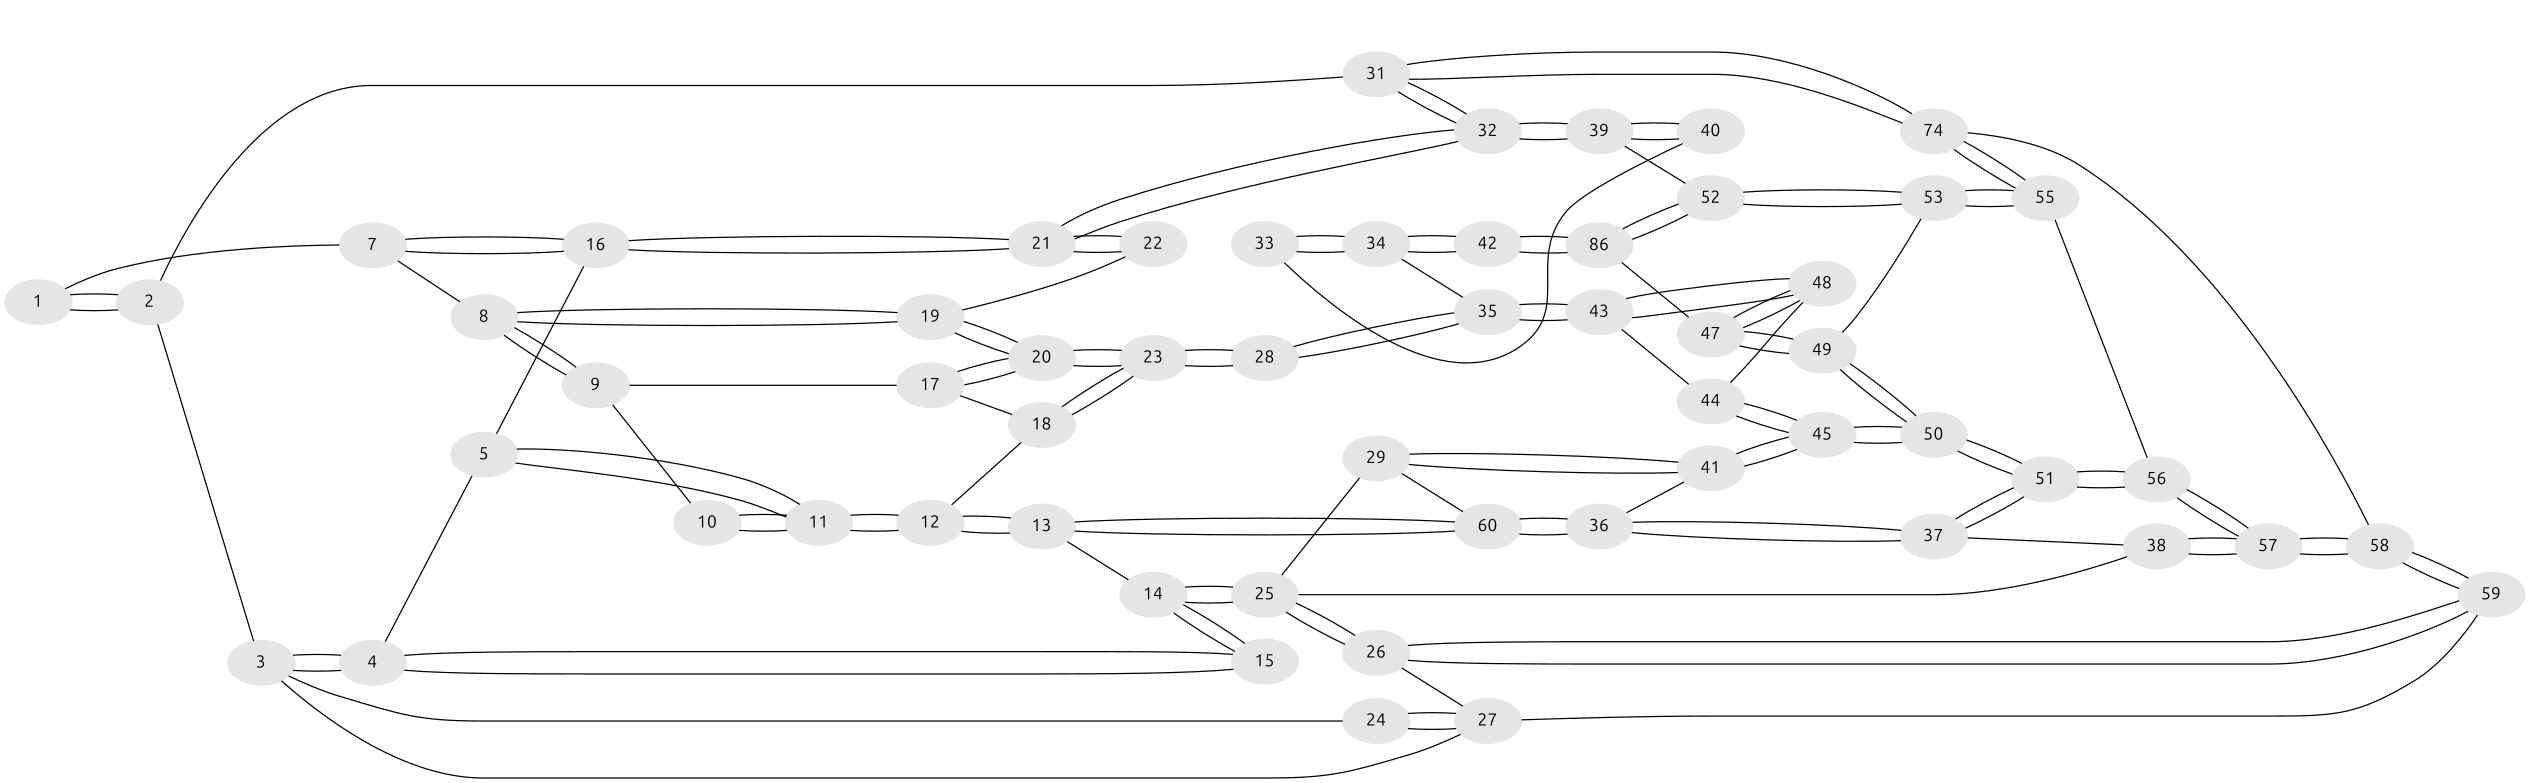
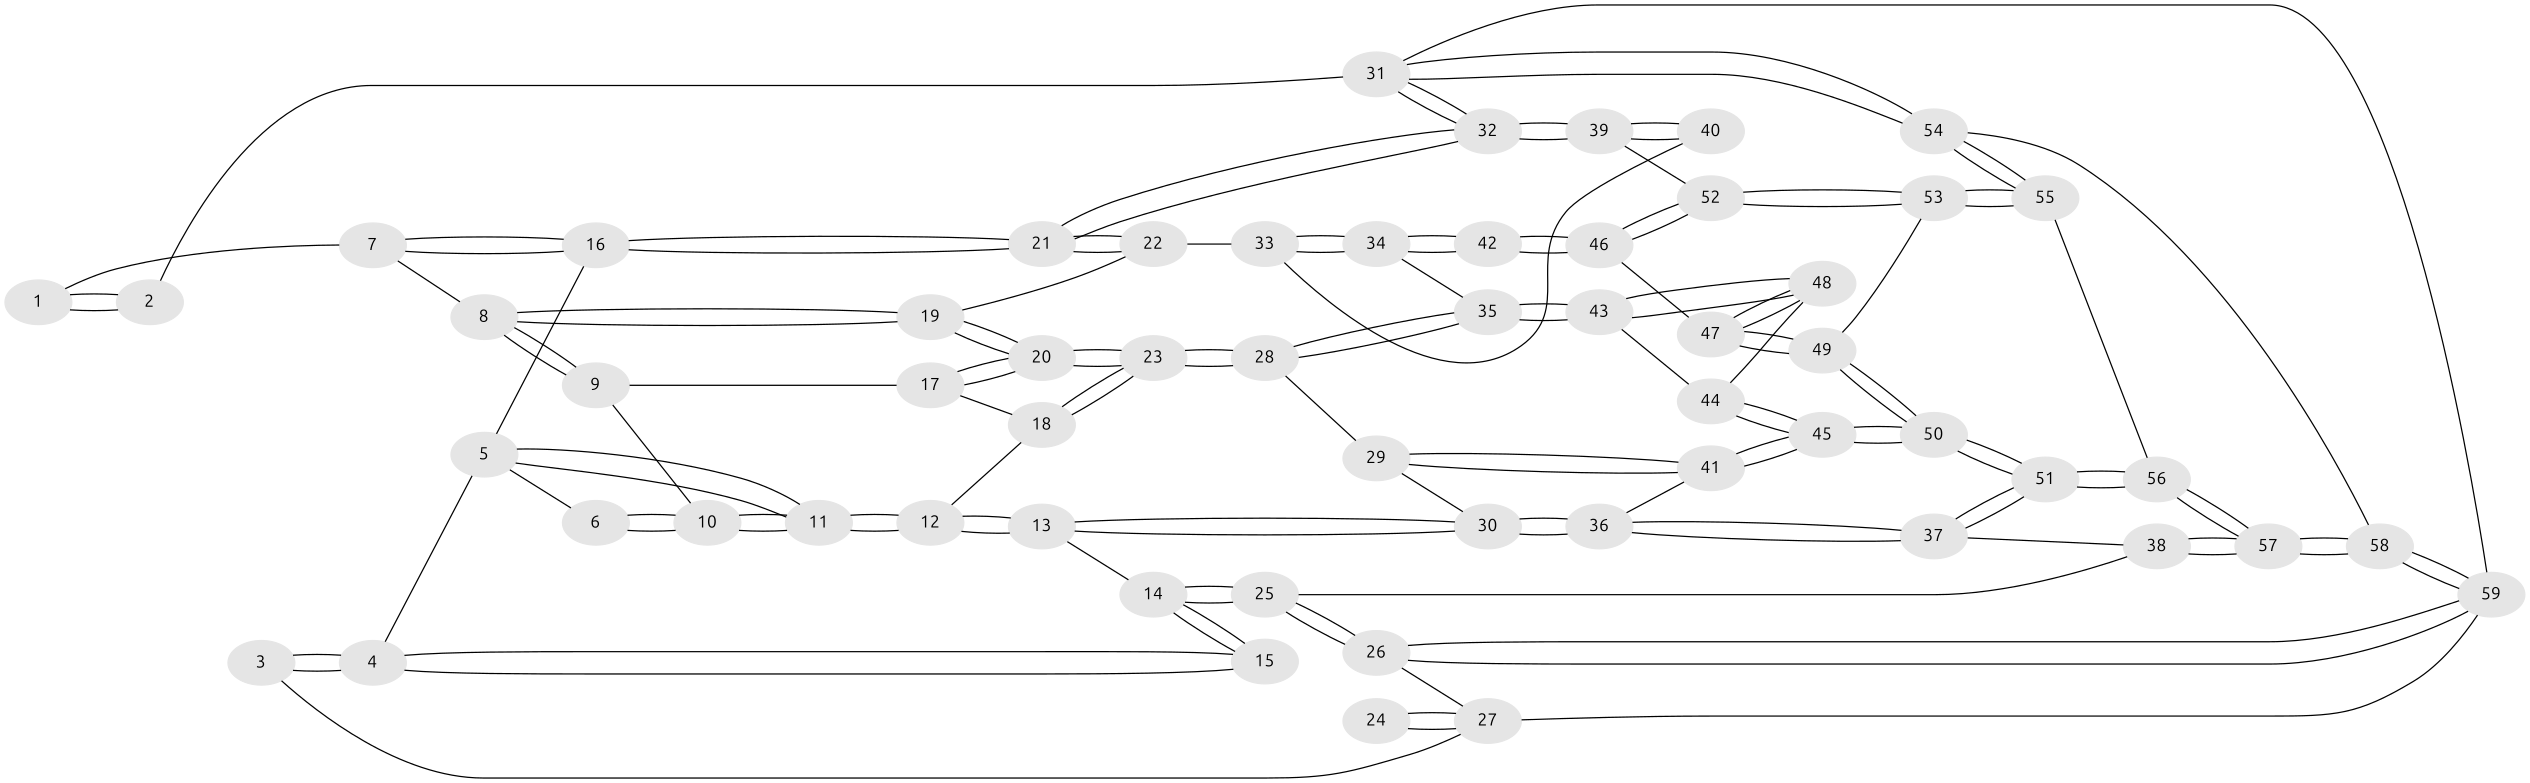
none -> (2146, 5)
(1934, 131) -> (1934, 131)
none -> (1209, 244)
(1599, 245) -> (1599, 245)
(206, 483) -> none
none -> (596, 523)
(1321, 527) -> (1321, 408)
(1488, 527) -> (1488, 527)
(812, 721) -> none
